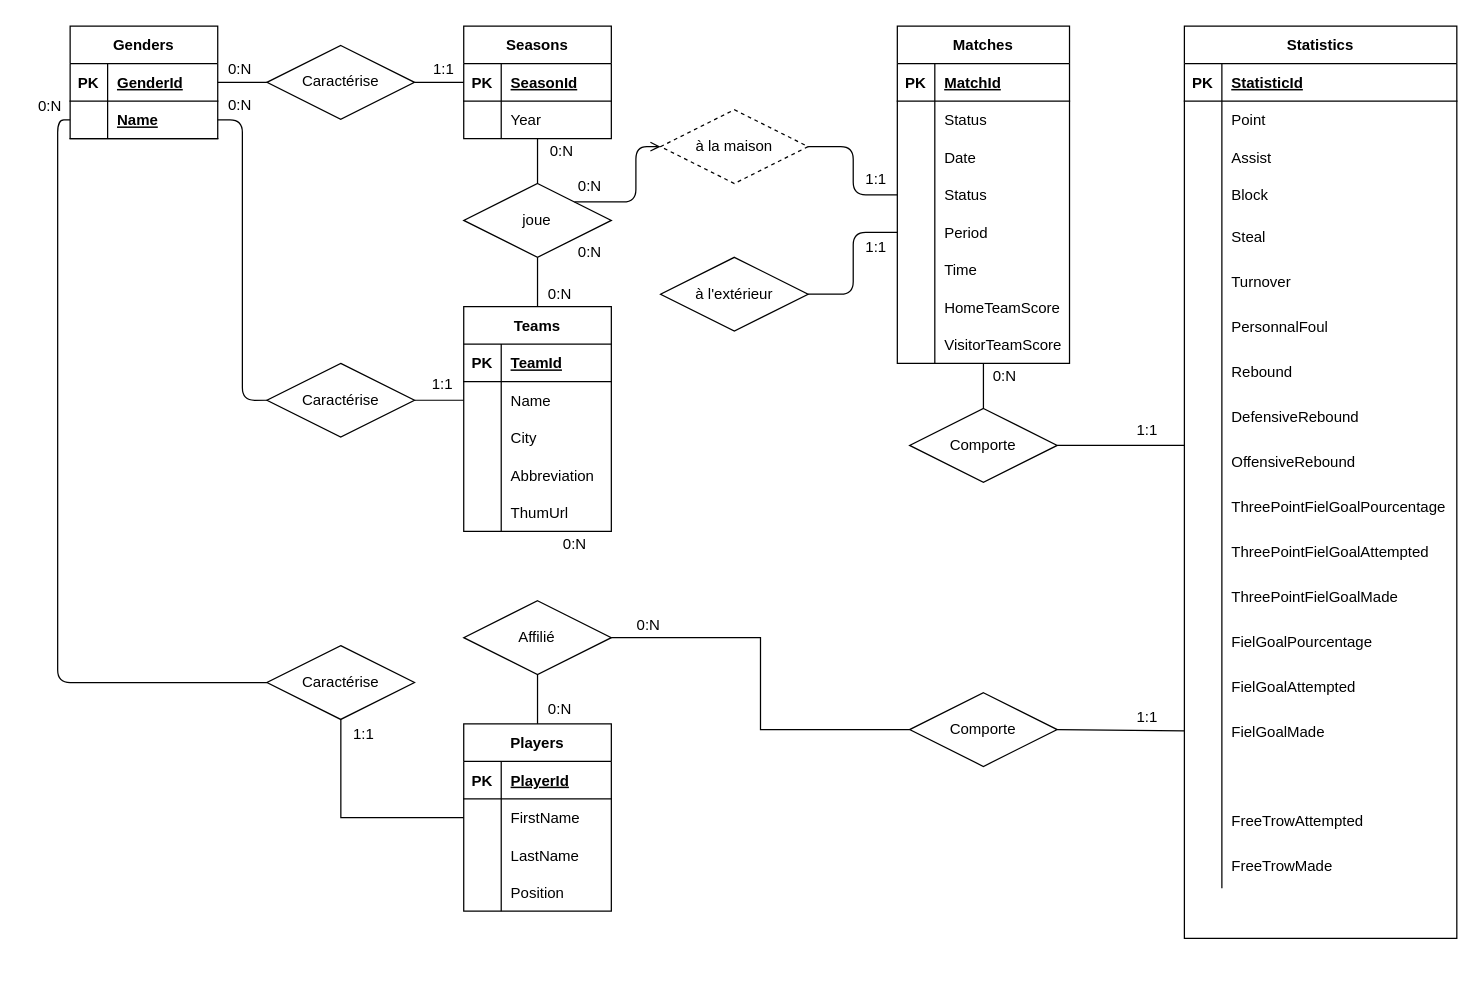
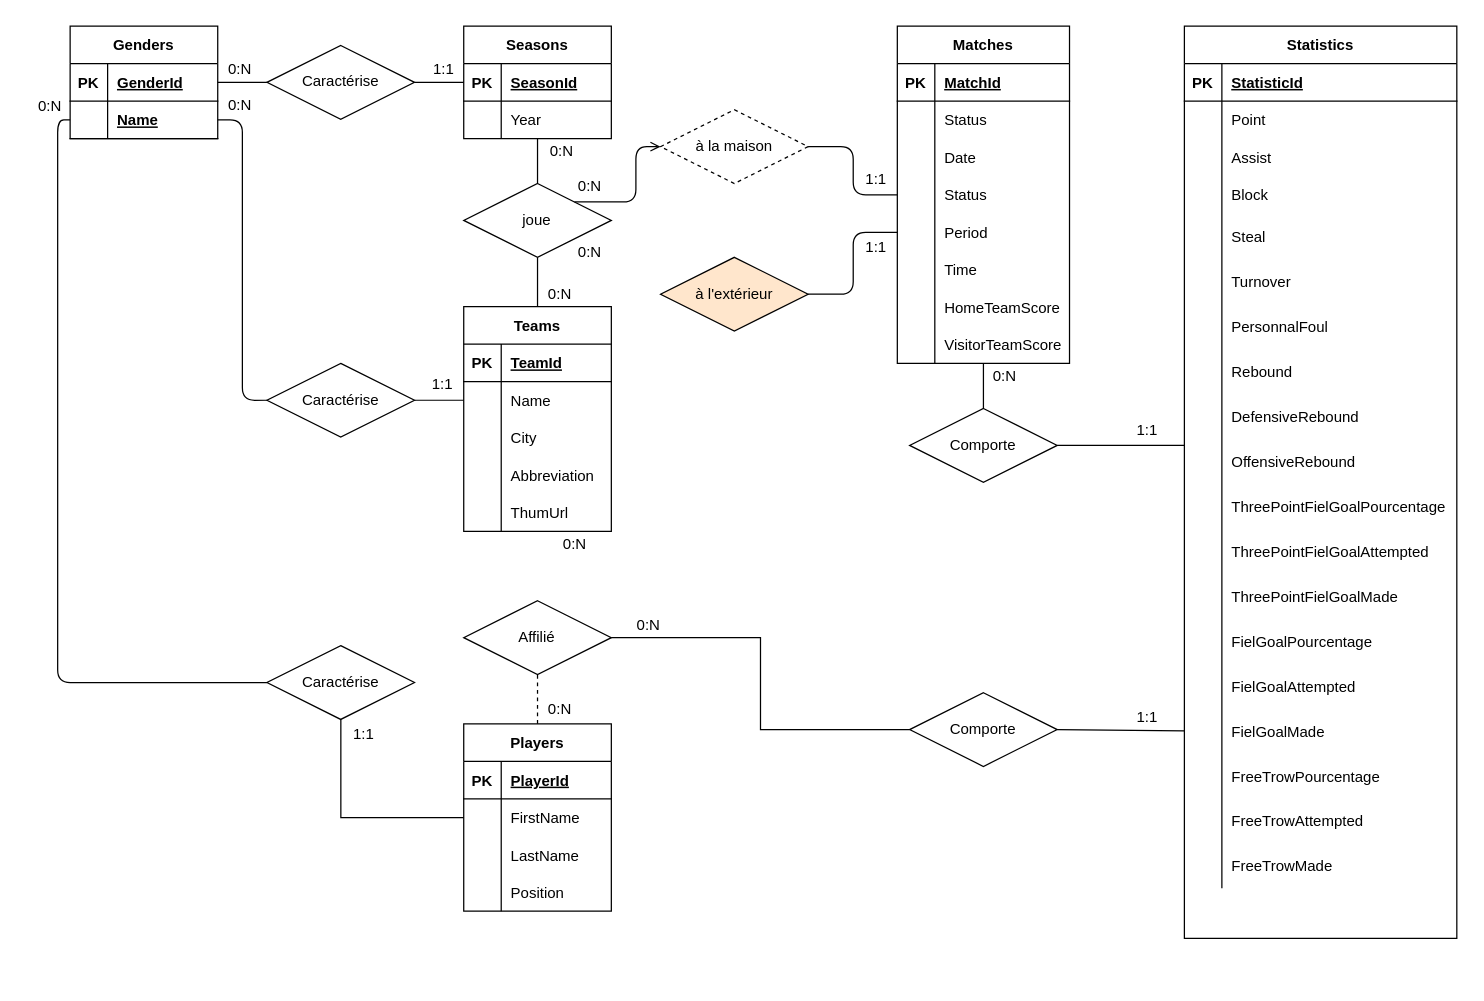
(734, 294) -> (734, 294)
(537, 699) -> (537, 699)
none -> (1339, 776)
